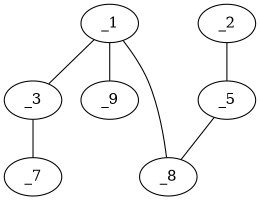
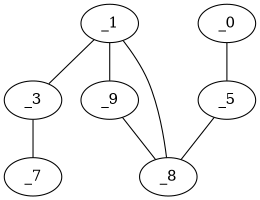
(227, 23) -> (227, 23)
none -> (139, 139)
